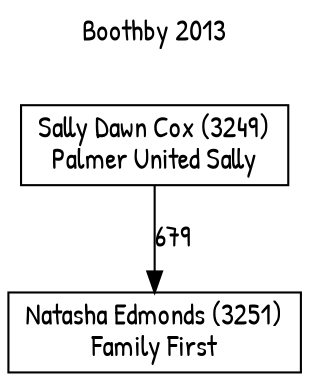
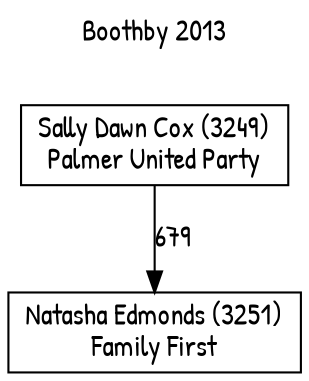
(155, 145) -> (155, 145)
